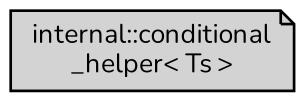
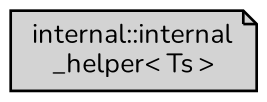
(152, 51) -> (134, 51)
